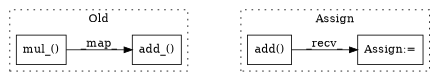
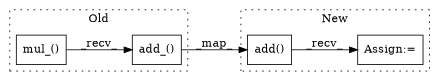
(335, 19) -> (335, 19)
(99, 44) -> (99, 44)
none -> (210, 50)
